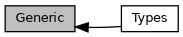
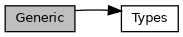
(105, 27) -> (92, 10)
